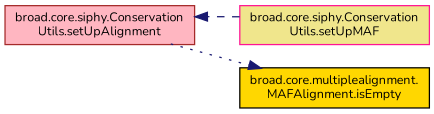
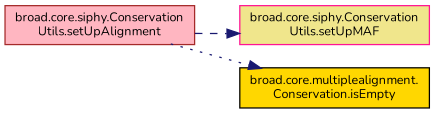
(224, 17) -> (211, 34)
(335, 88) -> (335, 88)
